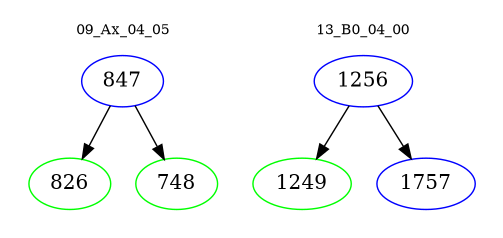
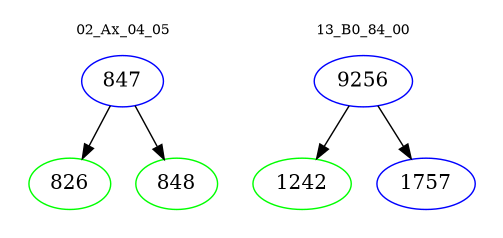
(123, 31) -> (123, 31)
(363, 31) -> (363, 31)
(363, 81) -> (363, 81)
(177, 184) -> (177, 184)
(302, 184) -> (302, 184)
